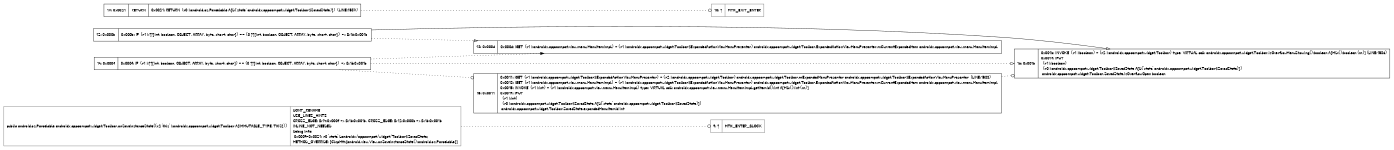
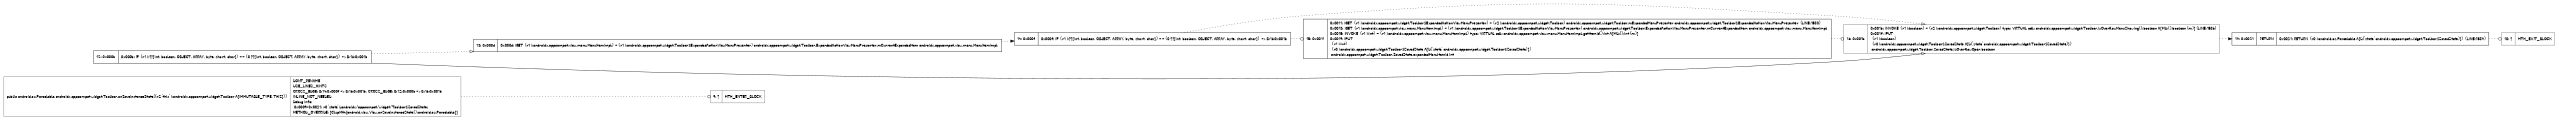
(744, 10) -> (2535, 39)
none -> (2224, 39)
(456, 56) -> (1006, 41)
(1202, 64) -> (2032, 39)
